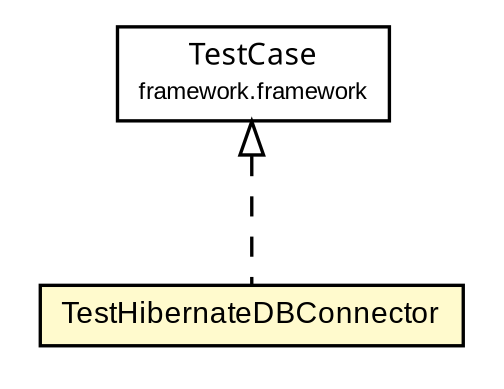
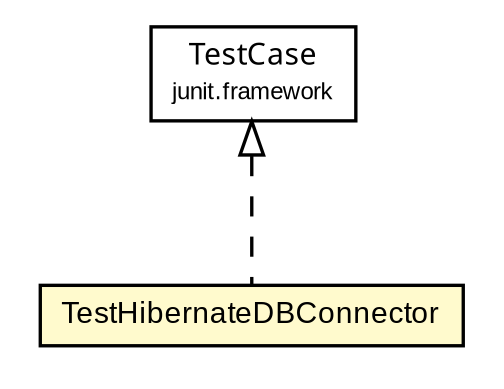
(253, 92) -> (253, 92)
